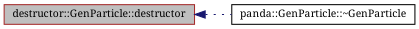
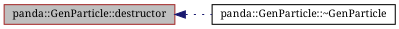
(99, 14) -> (90, 14)
